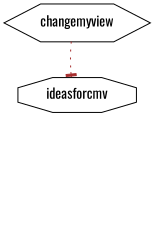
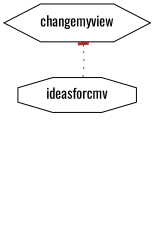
(70, 57) -> (84, 62)
